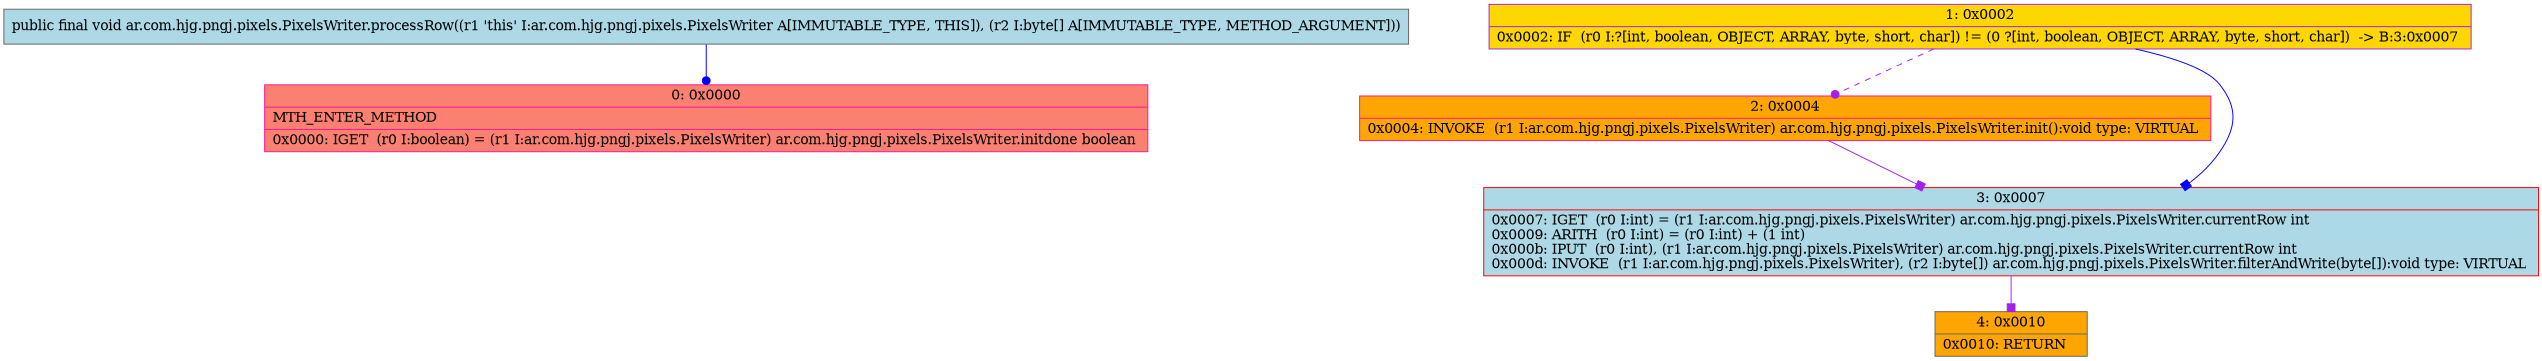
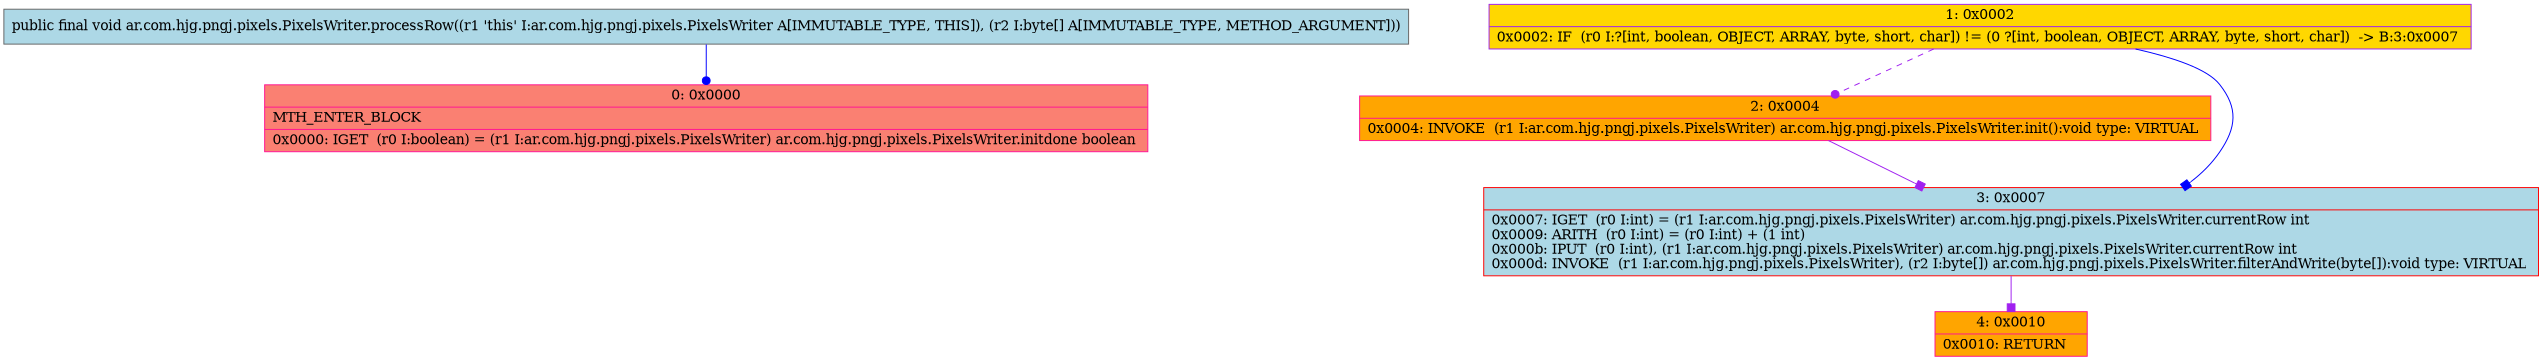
(355, 118) -> (347, 118)
(2011, 334) -> (2011, 334)
